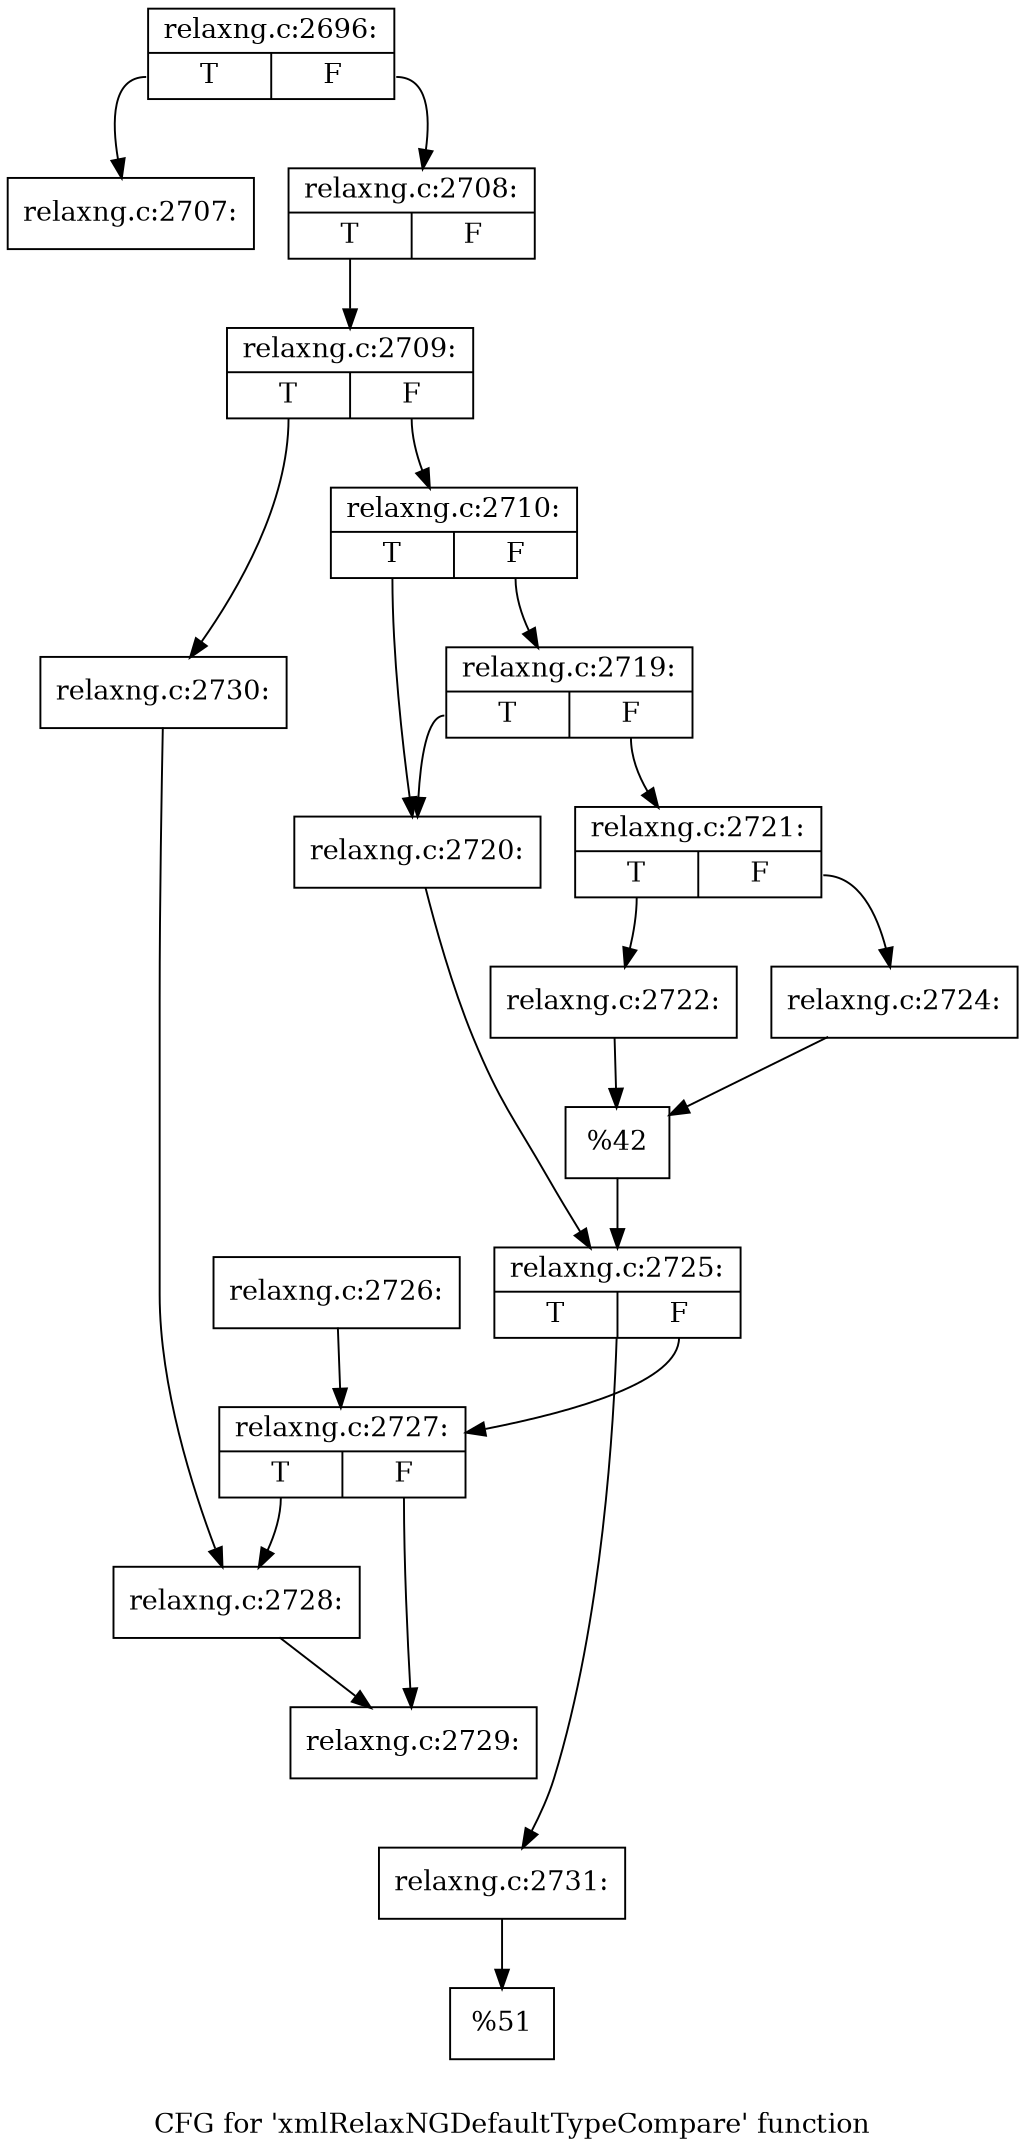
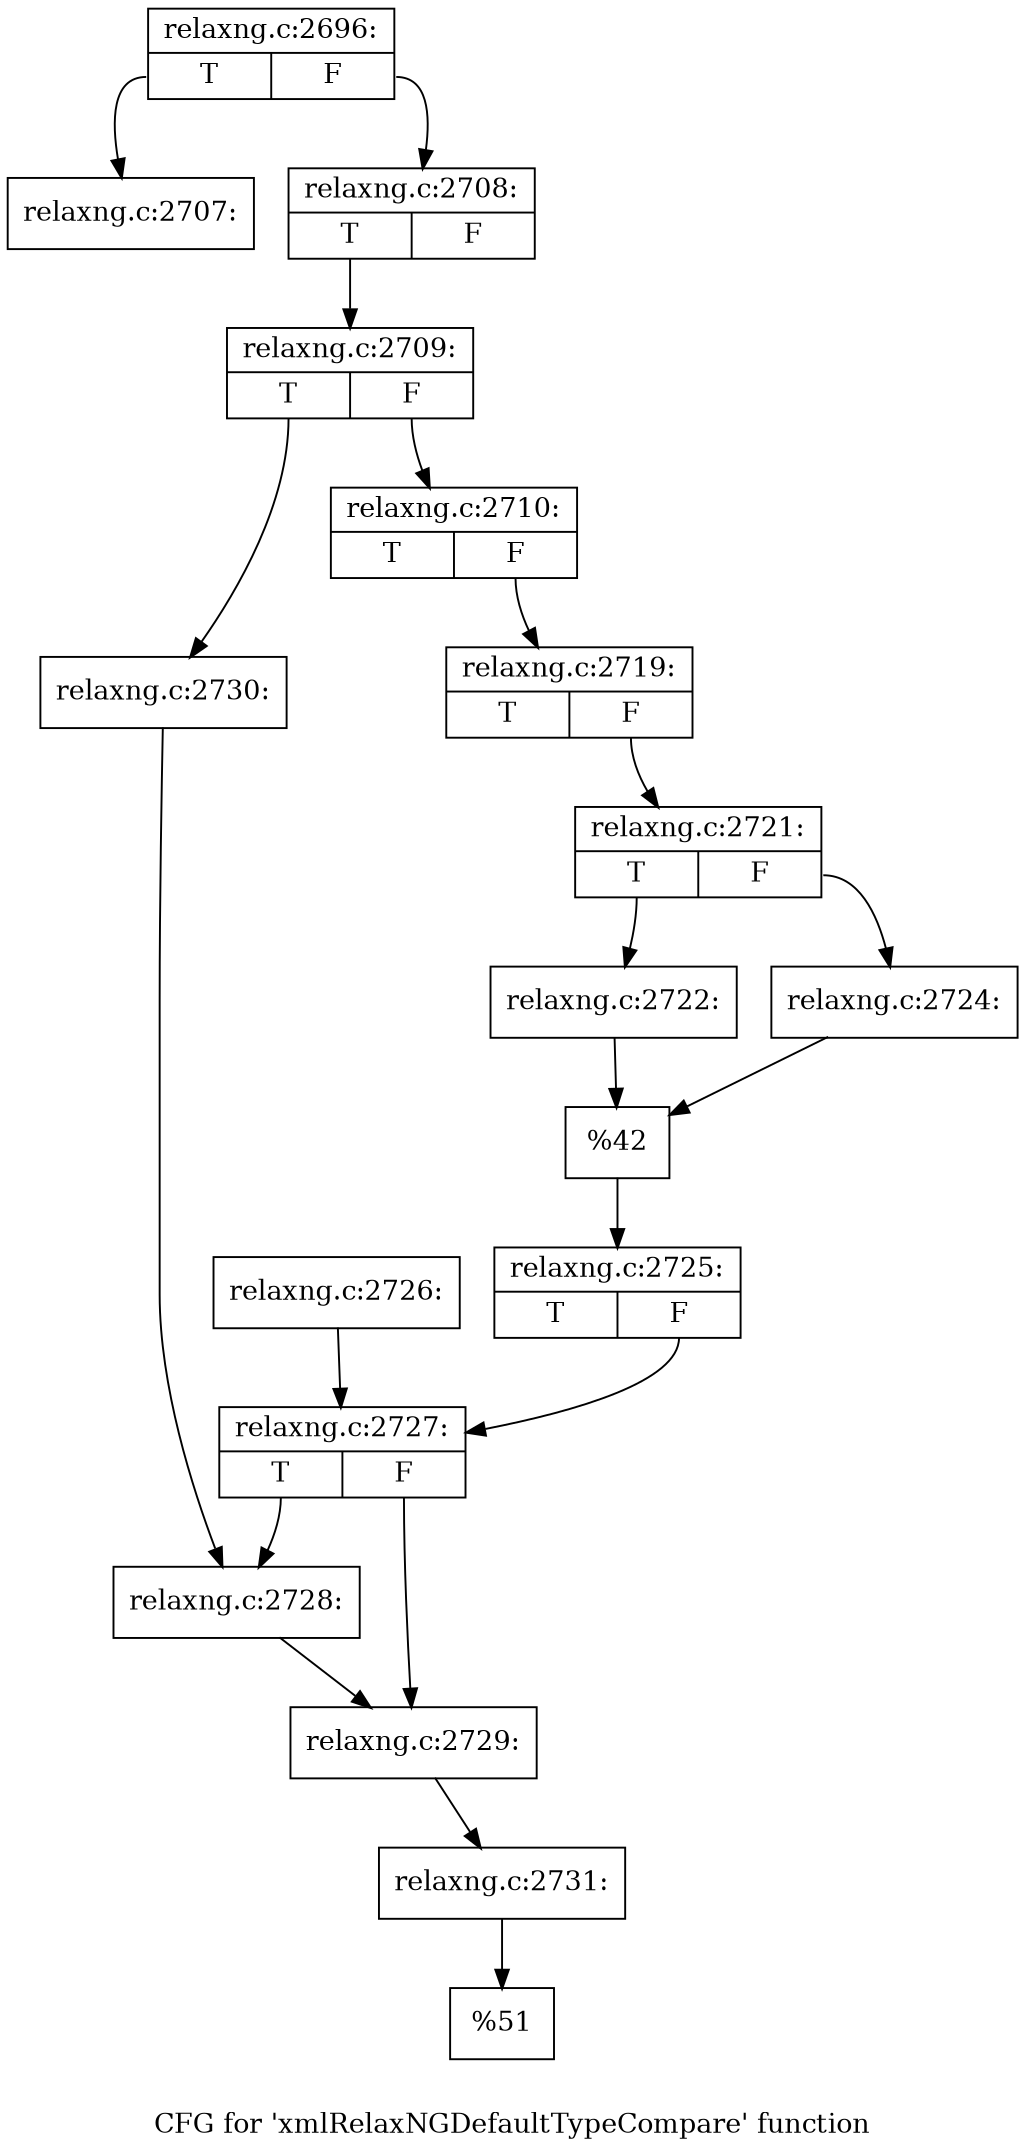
(417, 852) -> none
(595, 1588) -> (453, 1805)
